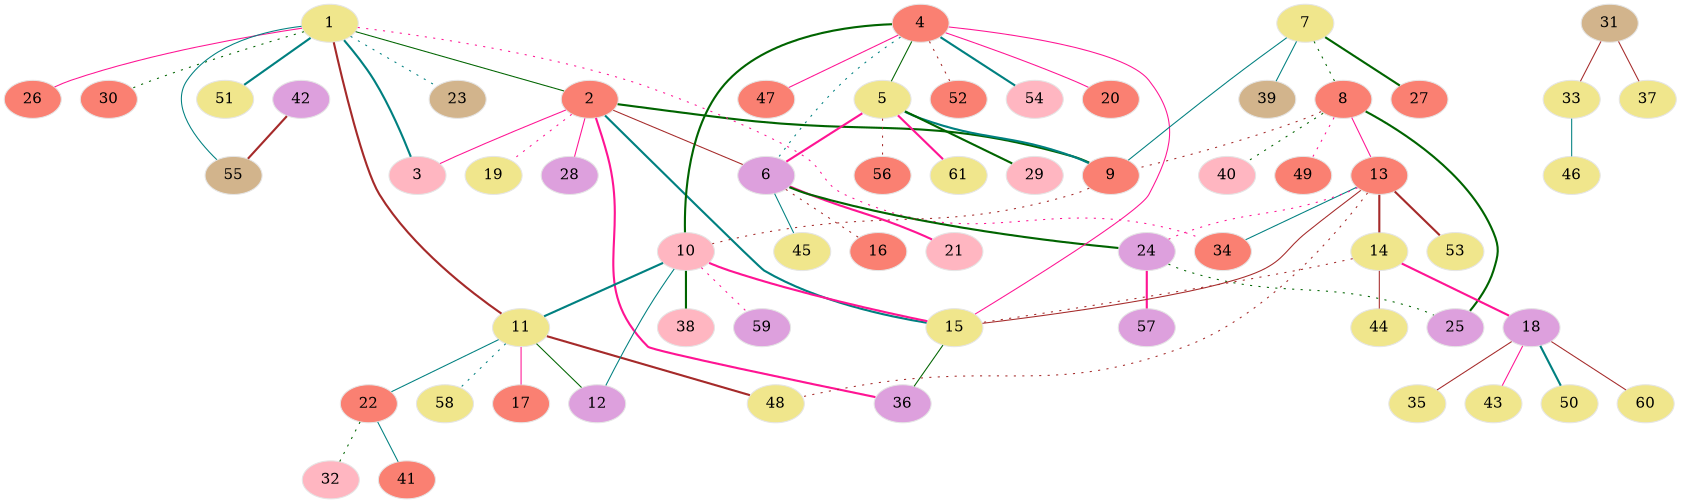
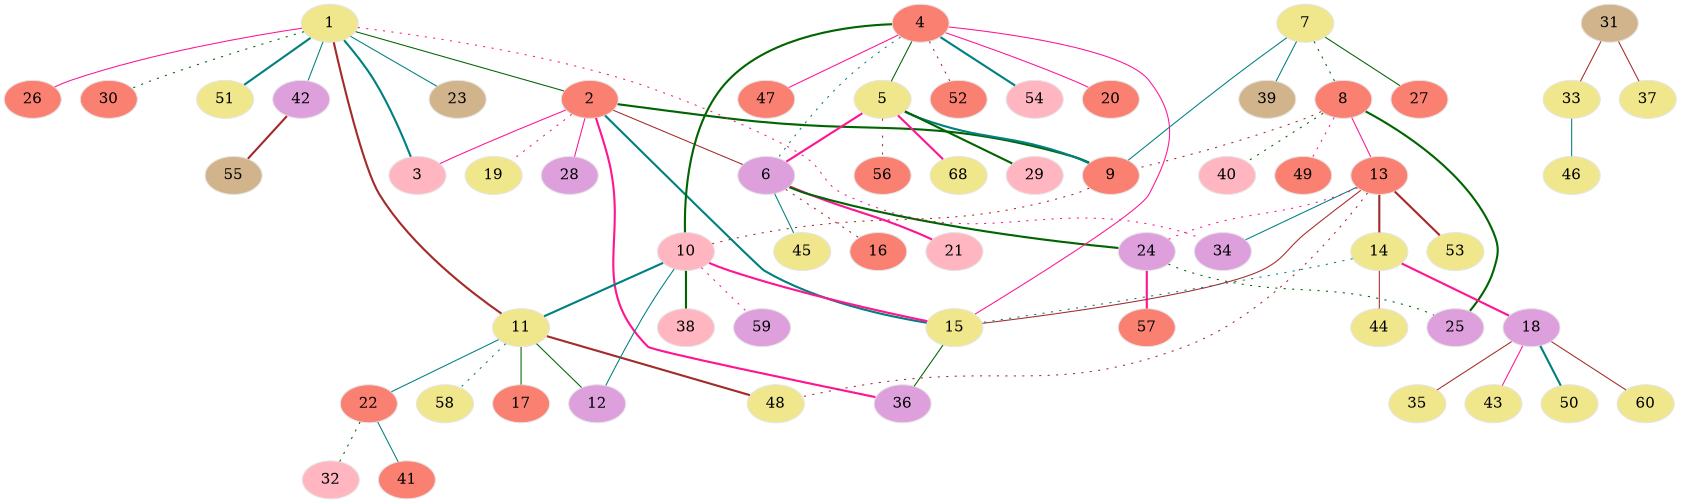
(394, 61) -> (394, 61)
(1363, 61) -> (1363, 61)
(192, 74) -> (316, 61)
(959, 175) -> (959, 175)
(1223, 252) -> (1223, 252)
(1168, 293) -> (1168, 293)
(1147, 328) -> (1147, 328)
(521, 366) -> (521, 366)
